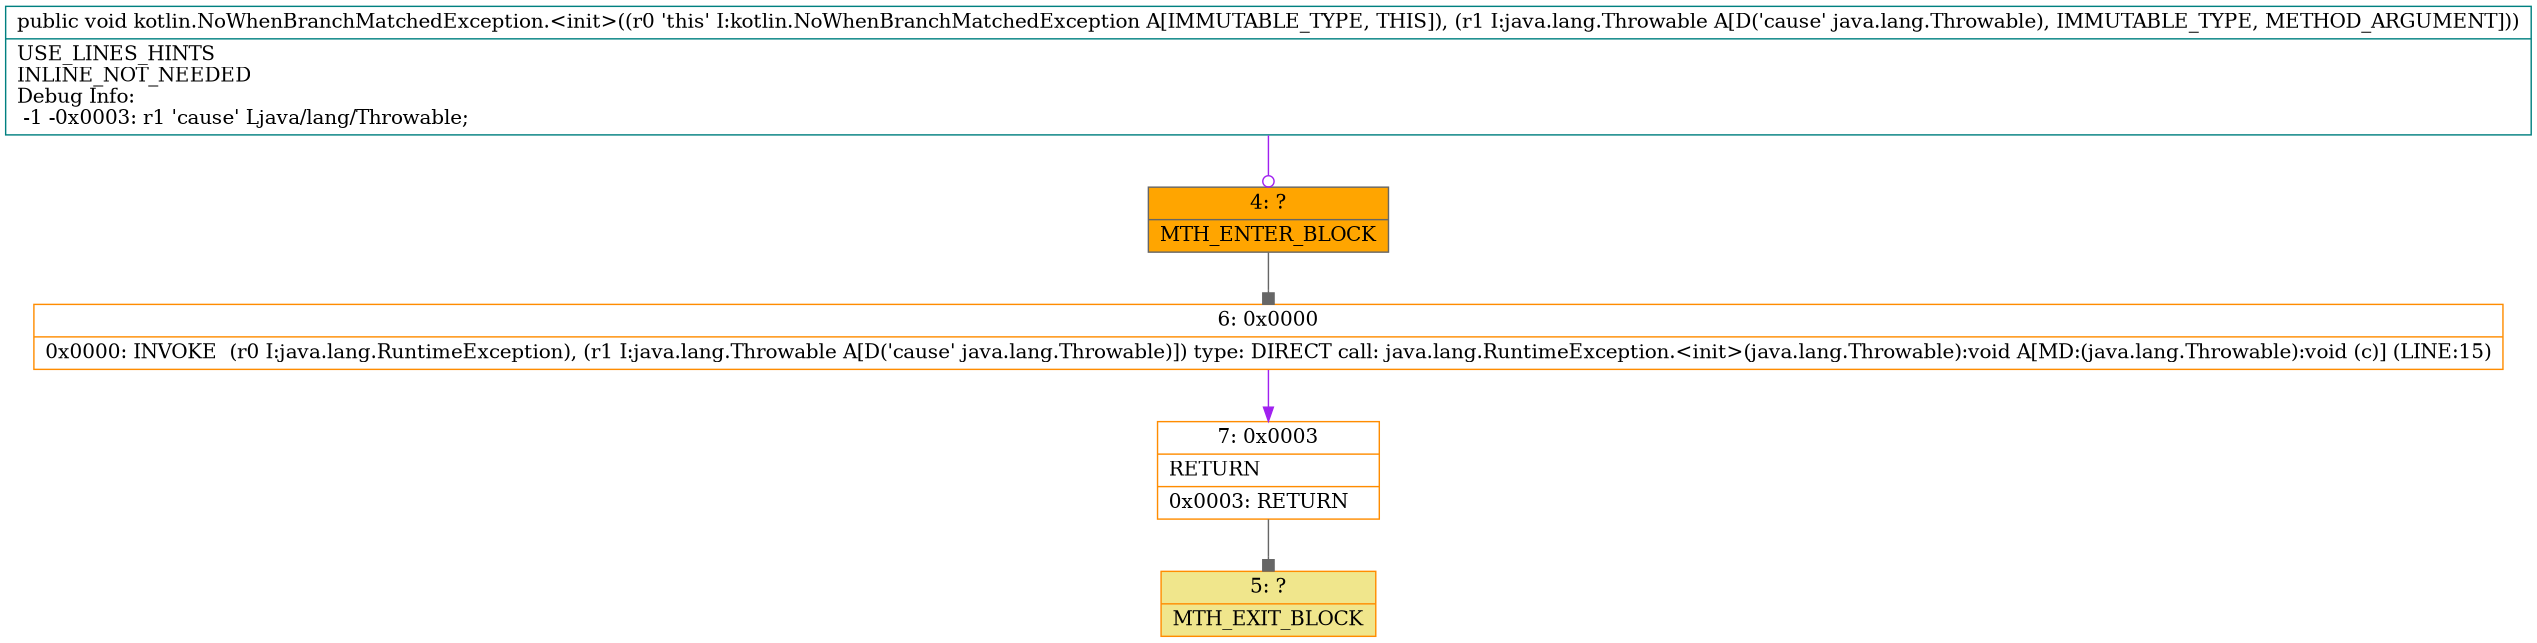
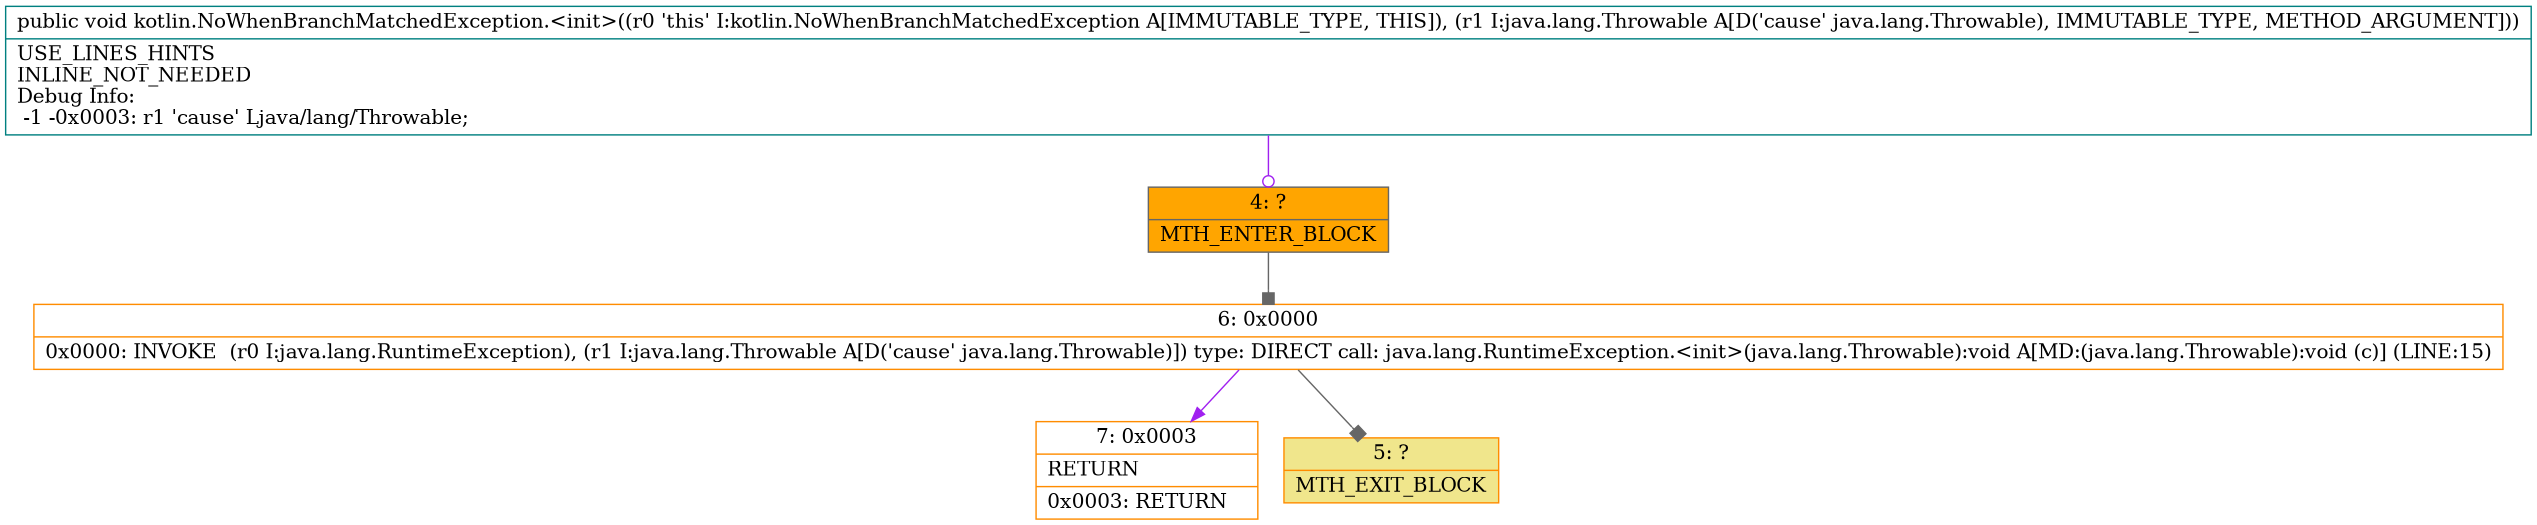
(1268, 538) -> (1325, 399)
